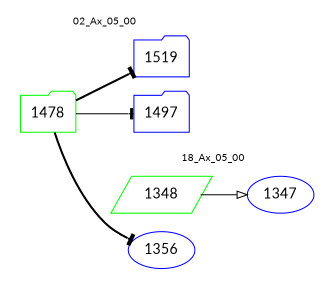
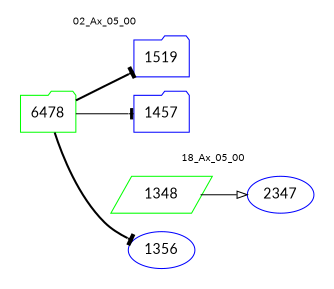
(48, 114) -> (48, 114)
(162, 114) -> (162, 114)
(281, 195) -> (281, 195)
